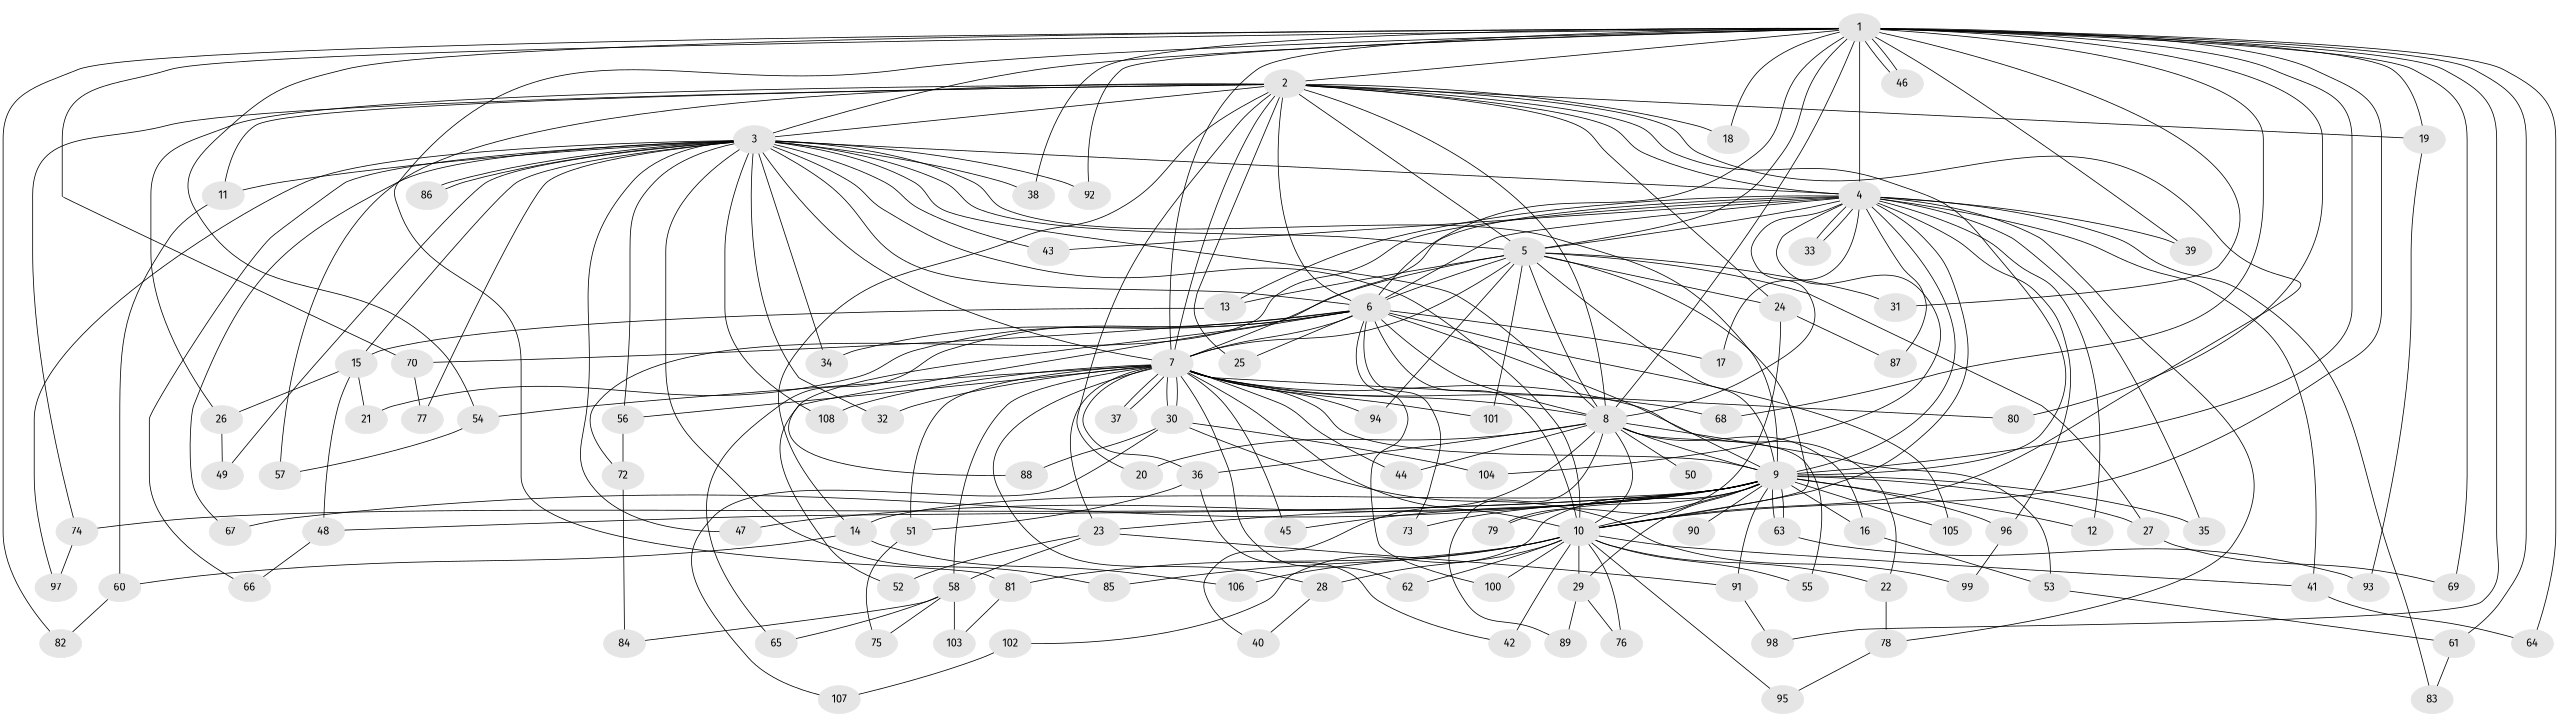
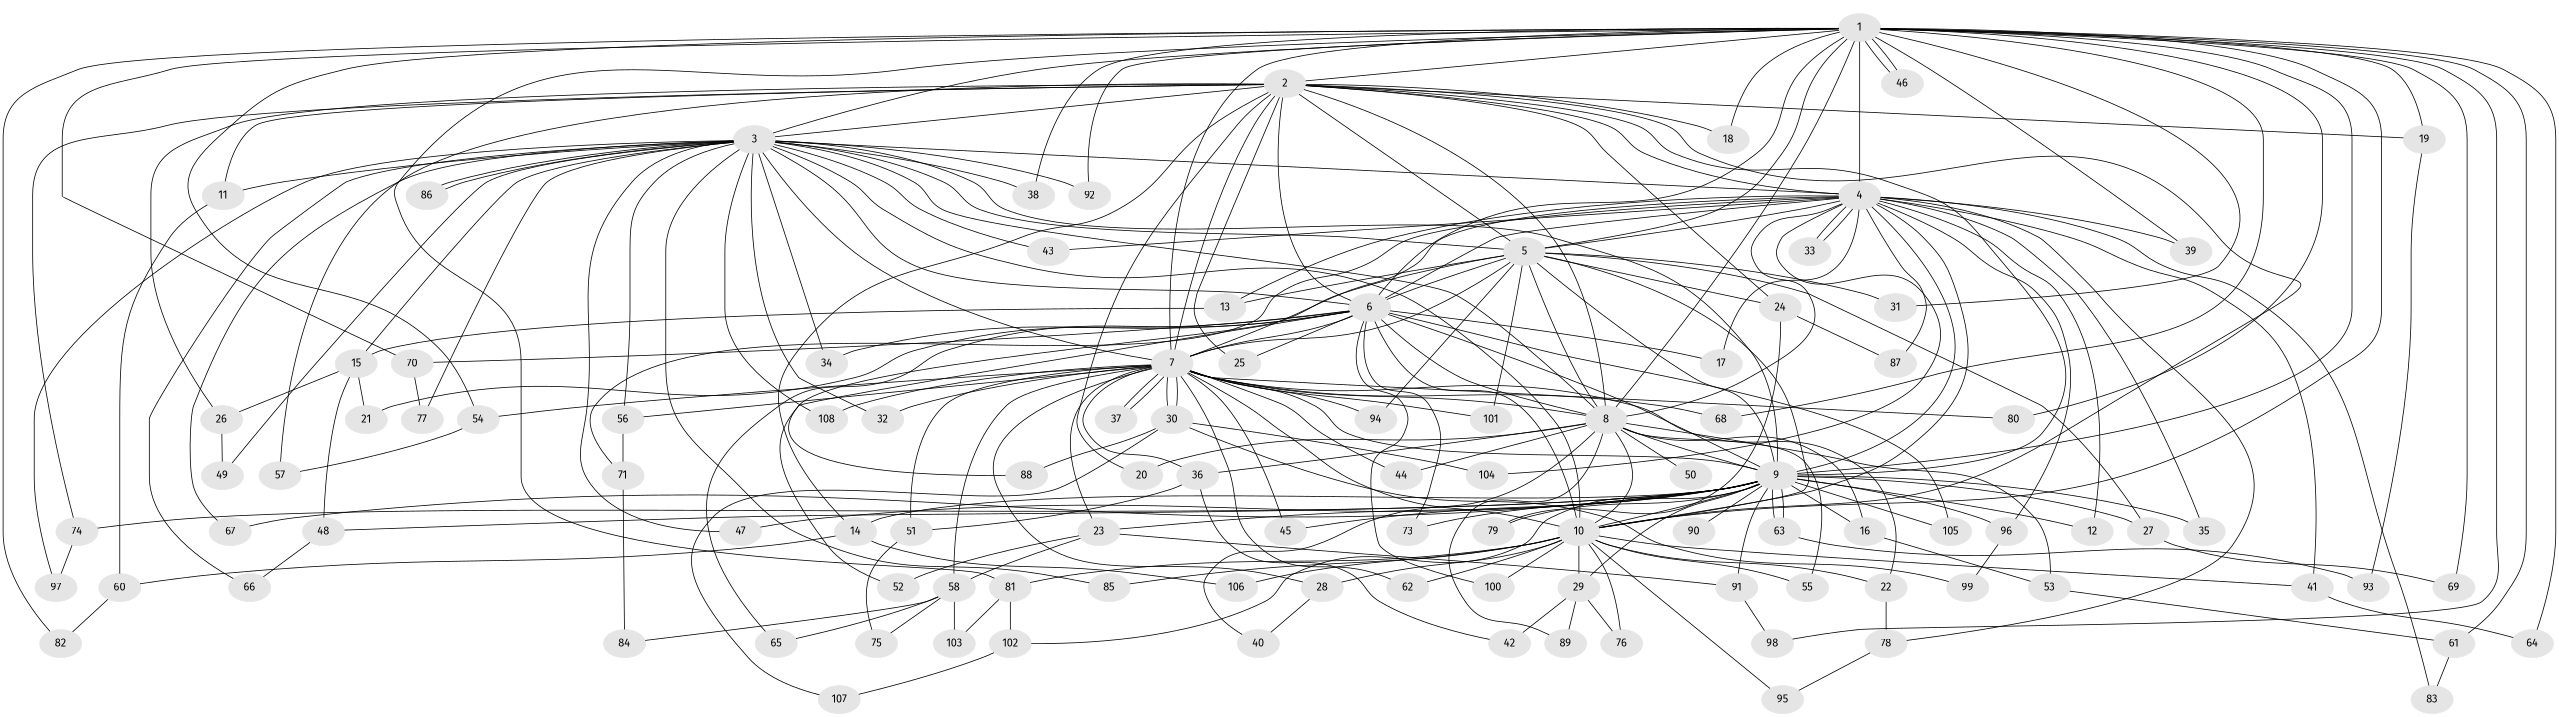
(623, 476) -> (623, 476)
(1543, 587) -> (1544, 616)
none -> (1010, 616)
